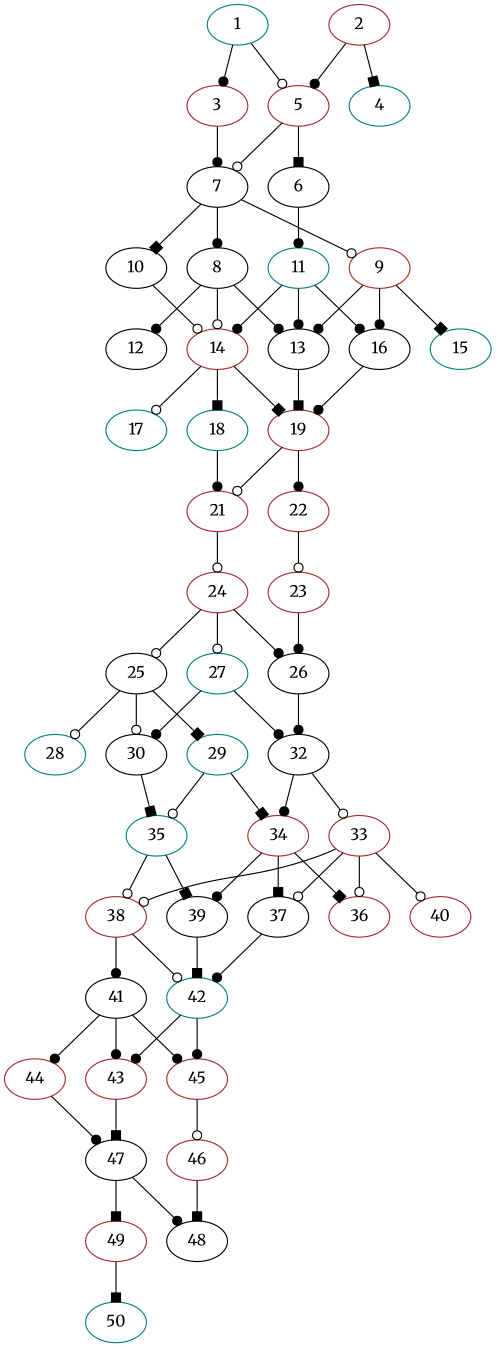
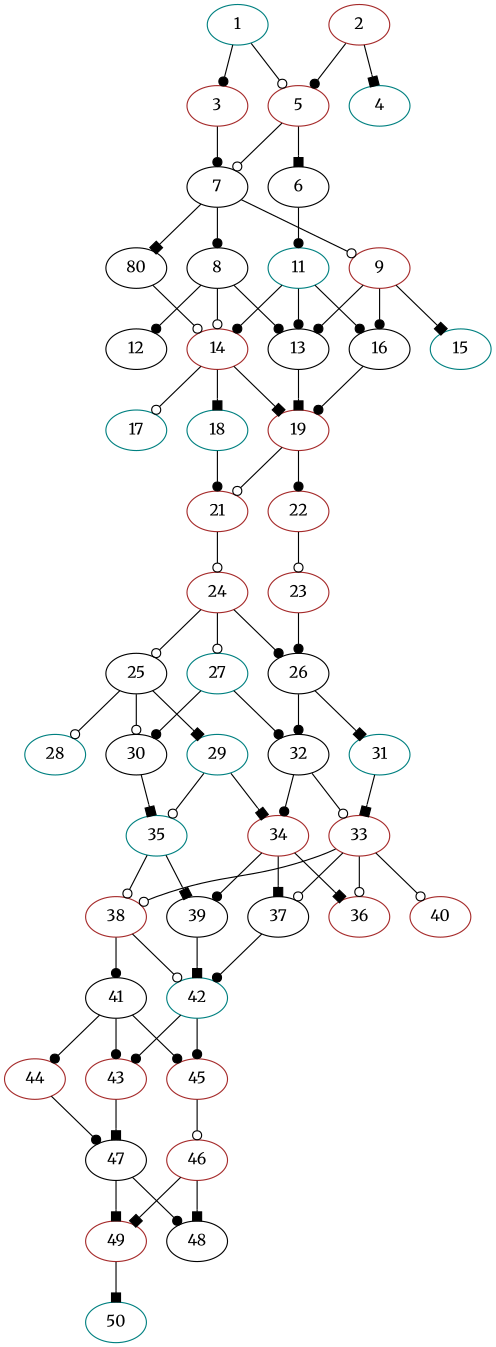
(136, 268) -> (136, 268)
none -> (380, 755)
none -> (162, 1196)
